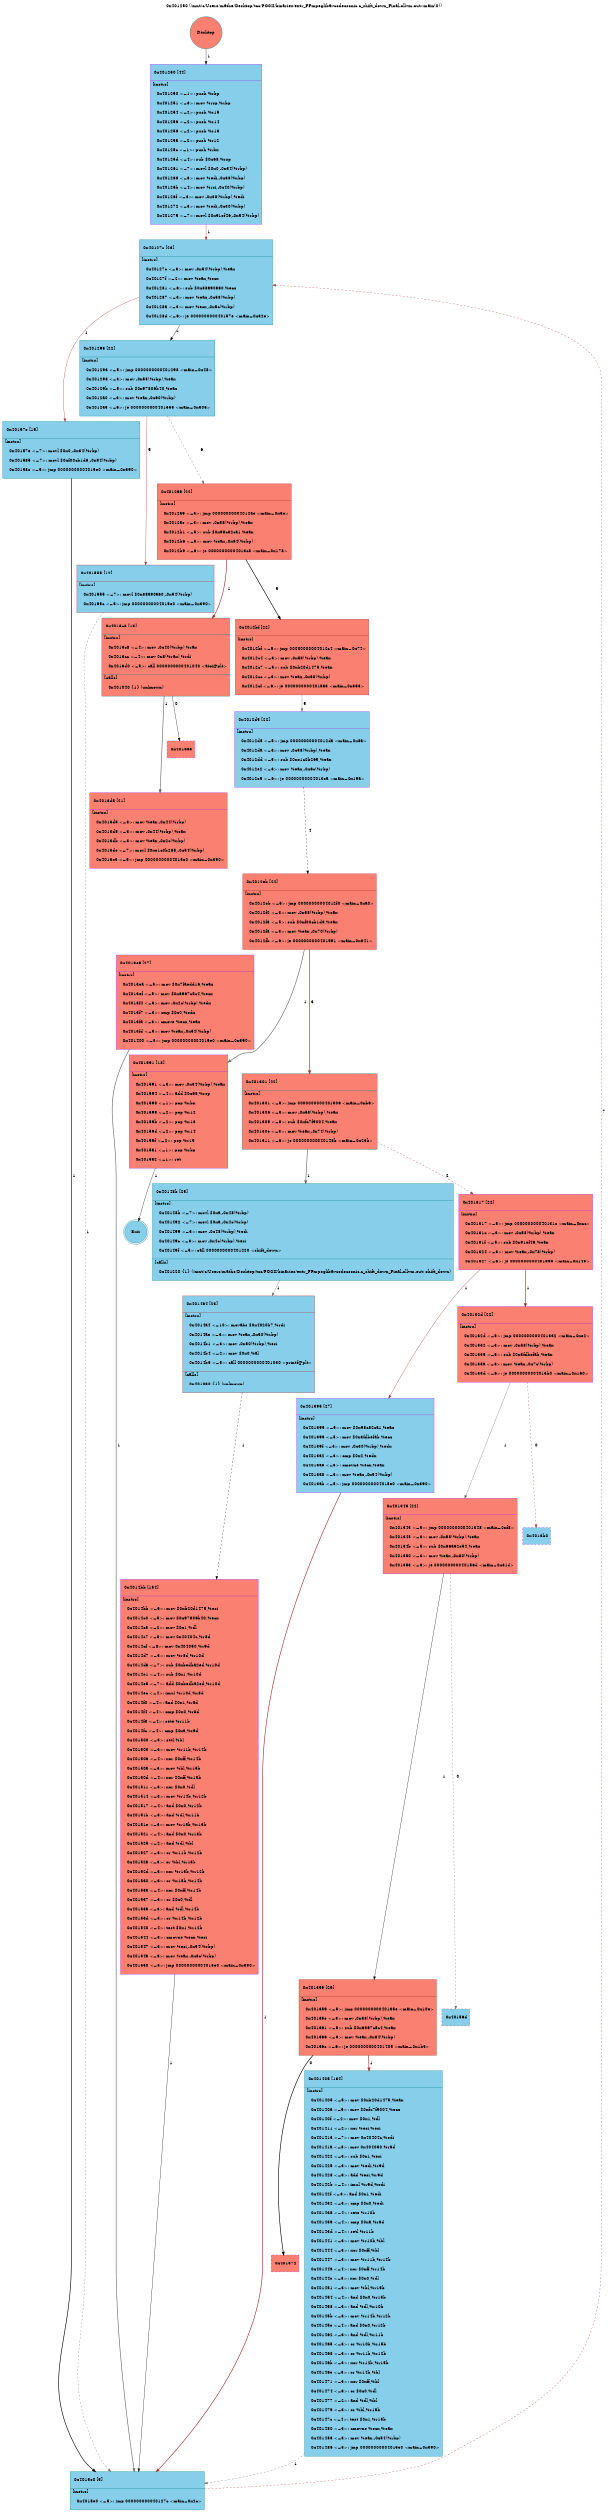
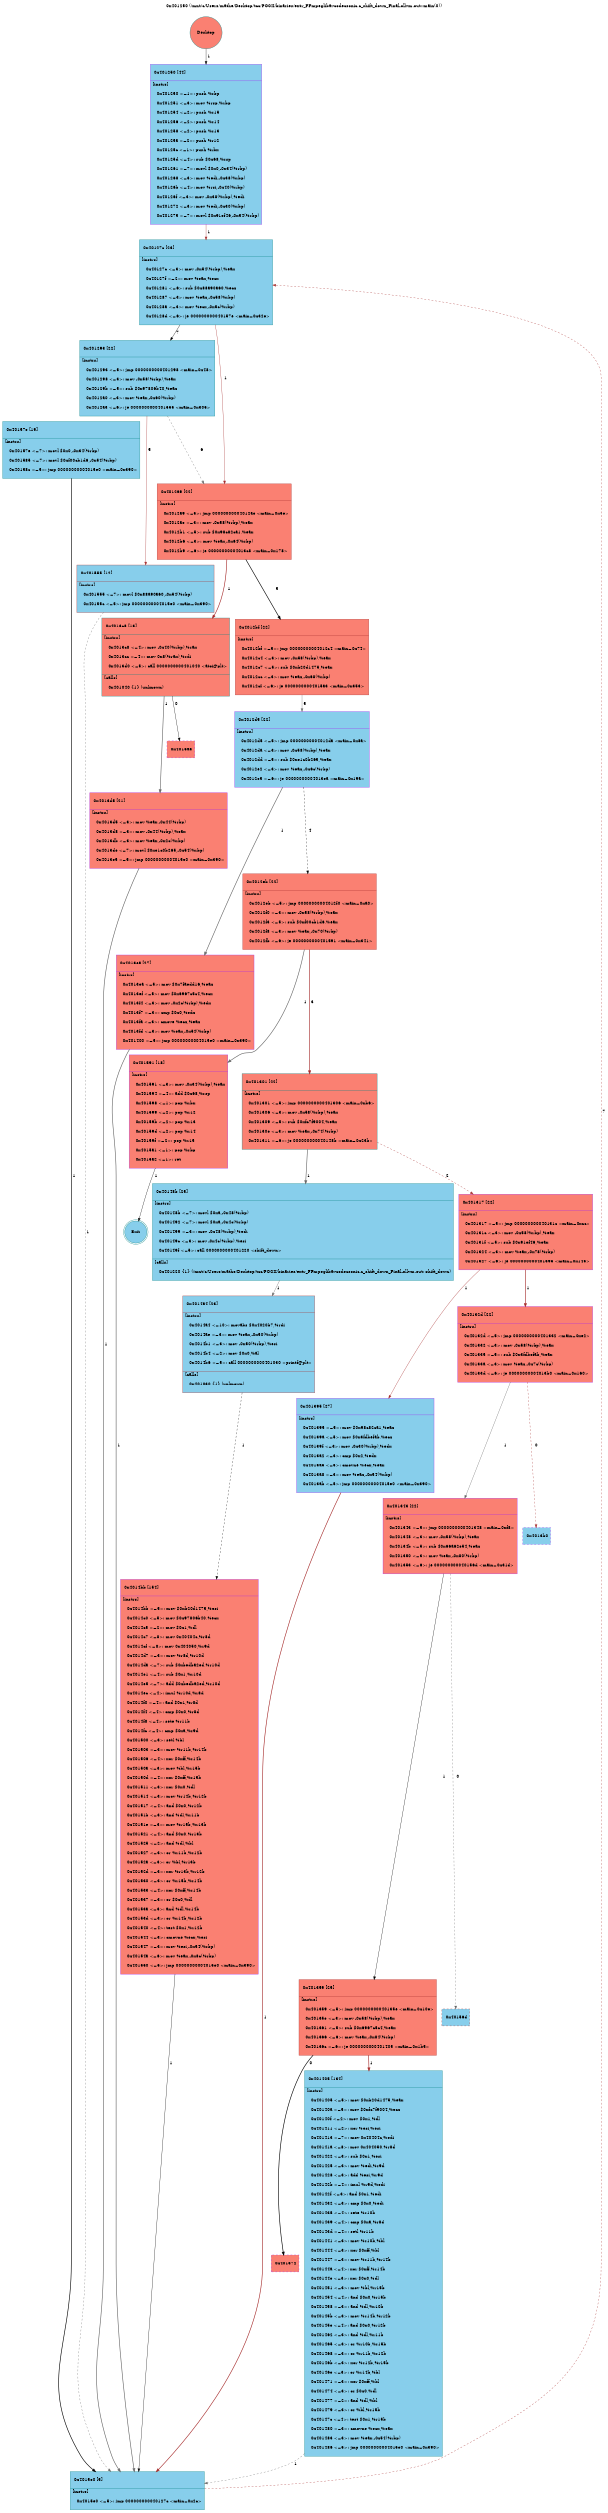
(76, 342) -> (223, 403)
none -> (243, 869)
none -> (103, 1668)
